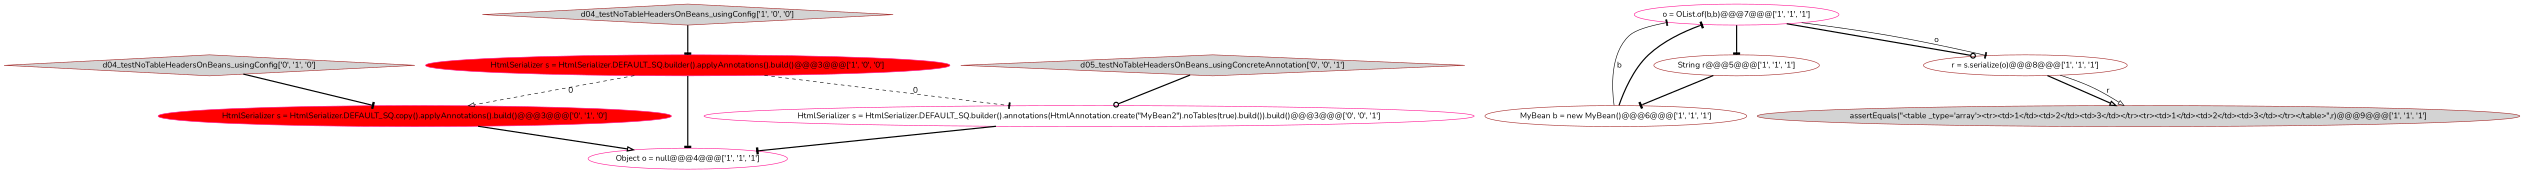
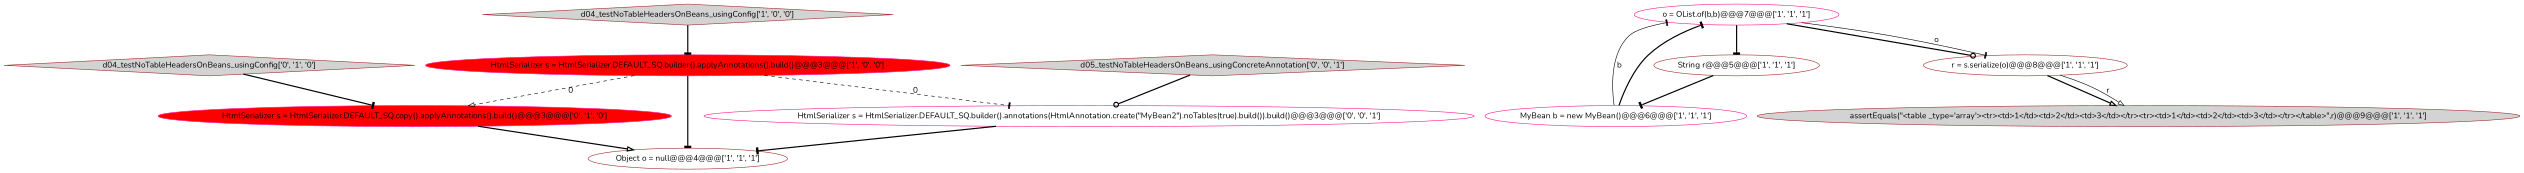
(1616, 116) -> (1616, 116)
(688, 159) -> (688, 159)
